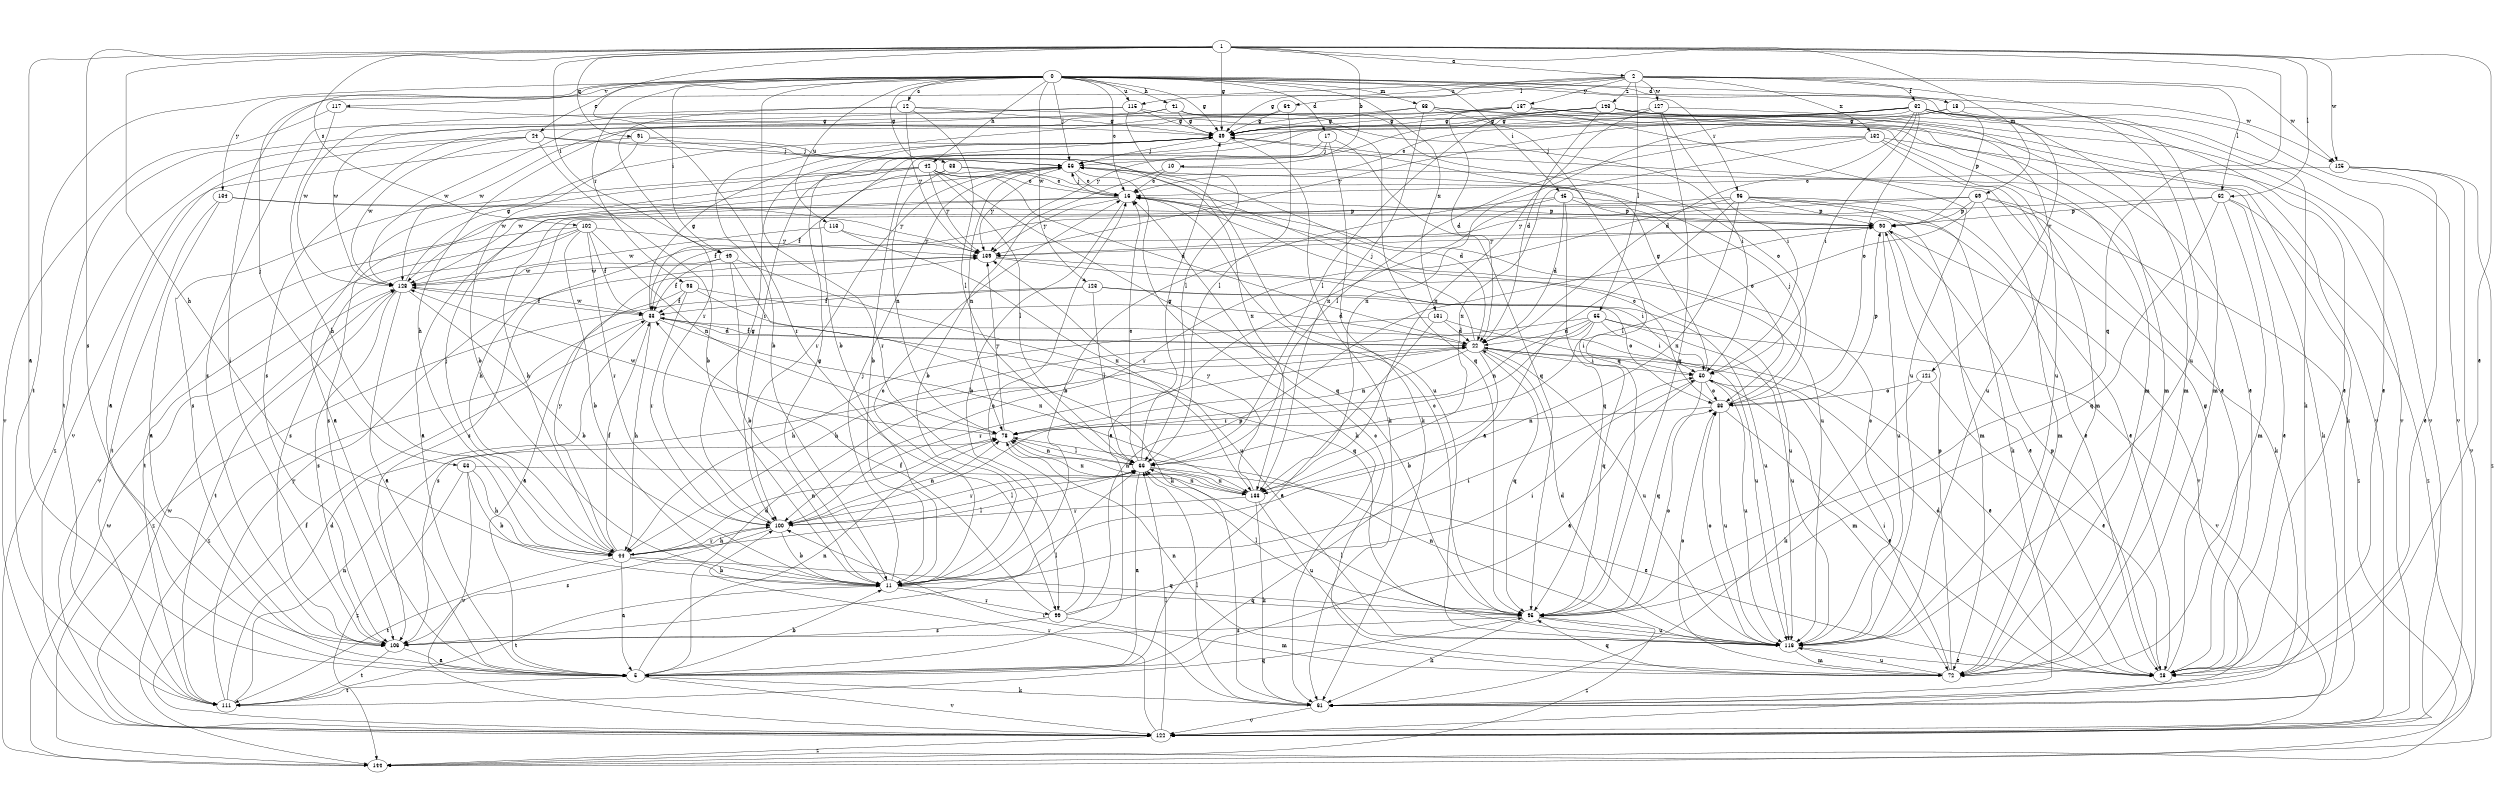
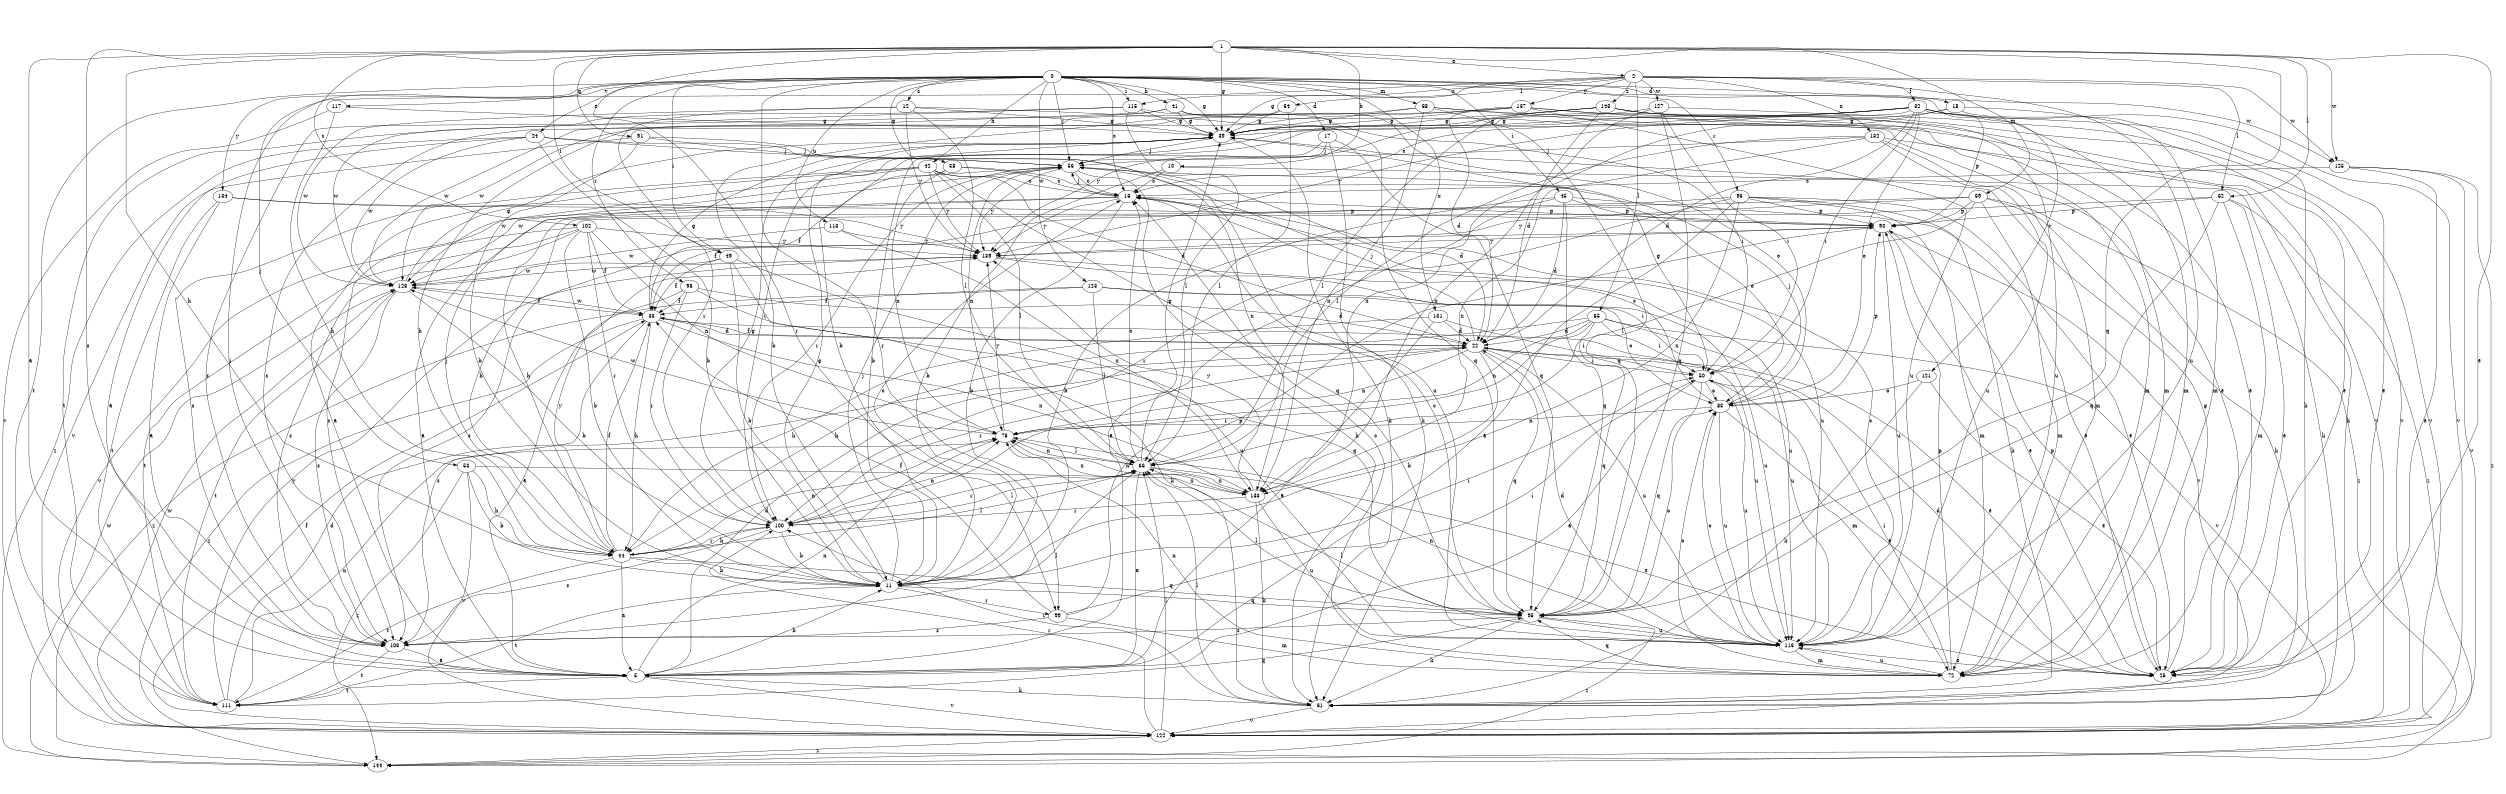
(1126, 92) -> (1126, 92)
(988, 421) -> none
(419, 549) -> none
